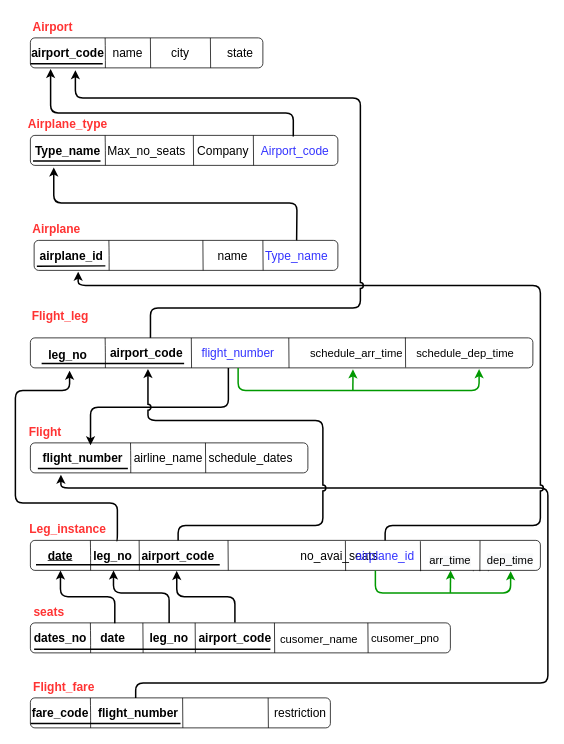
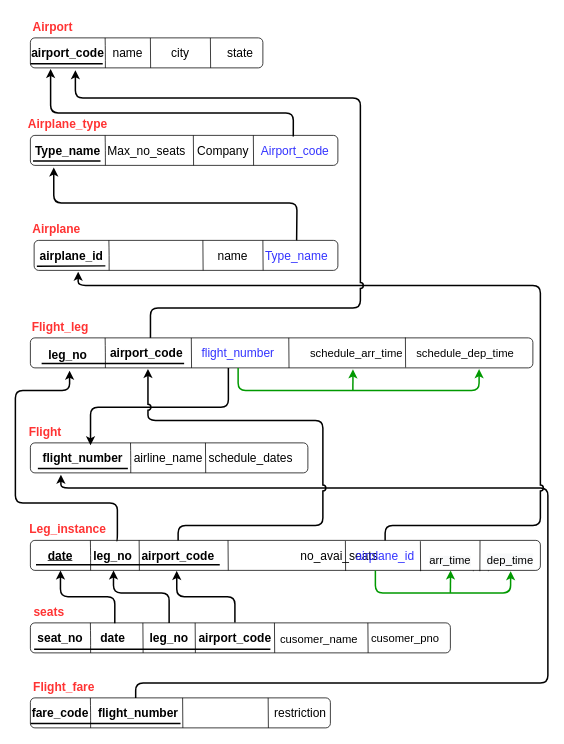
(60, 315) -> (60, 327)
(60, 638) -> (60, 638)
